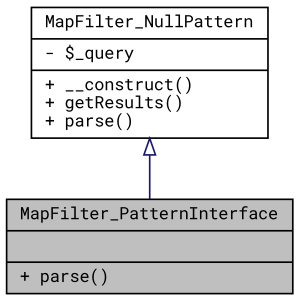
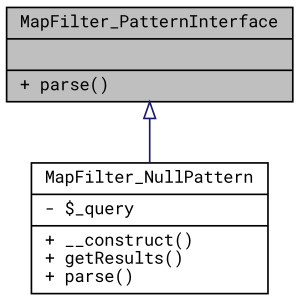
(150, 177) -> (150, 141)
